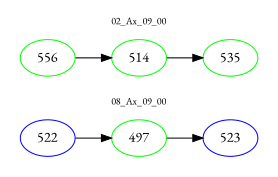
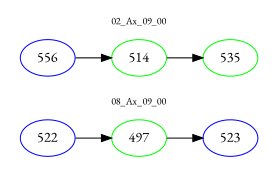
(48, 58) -> (48, 58)
